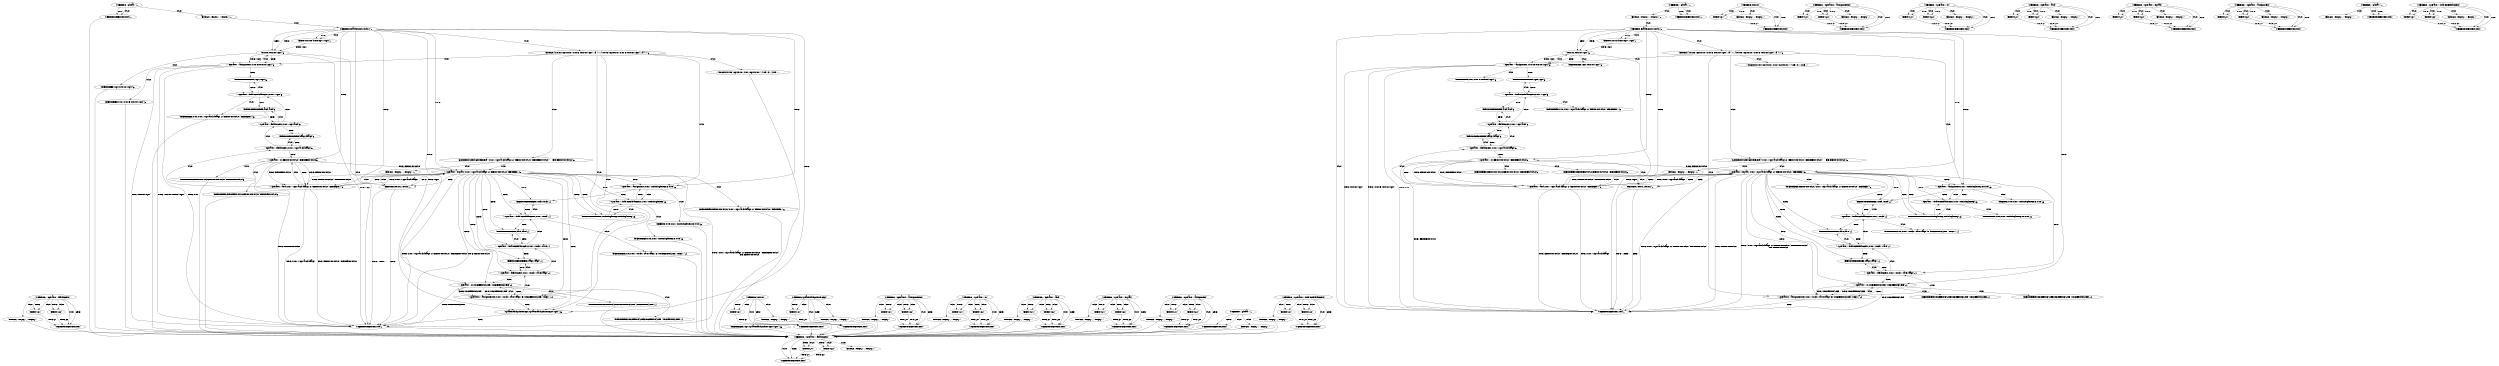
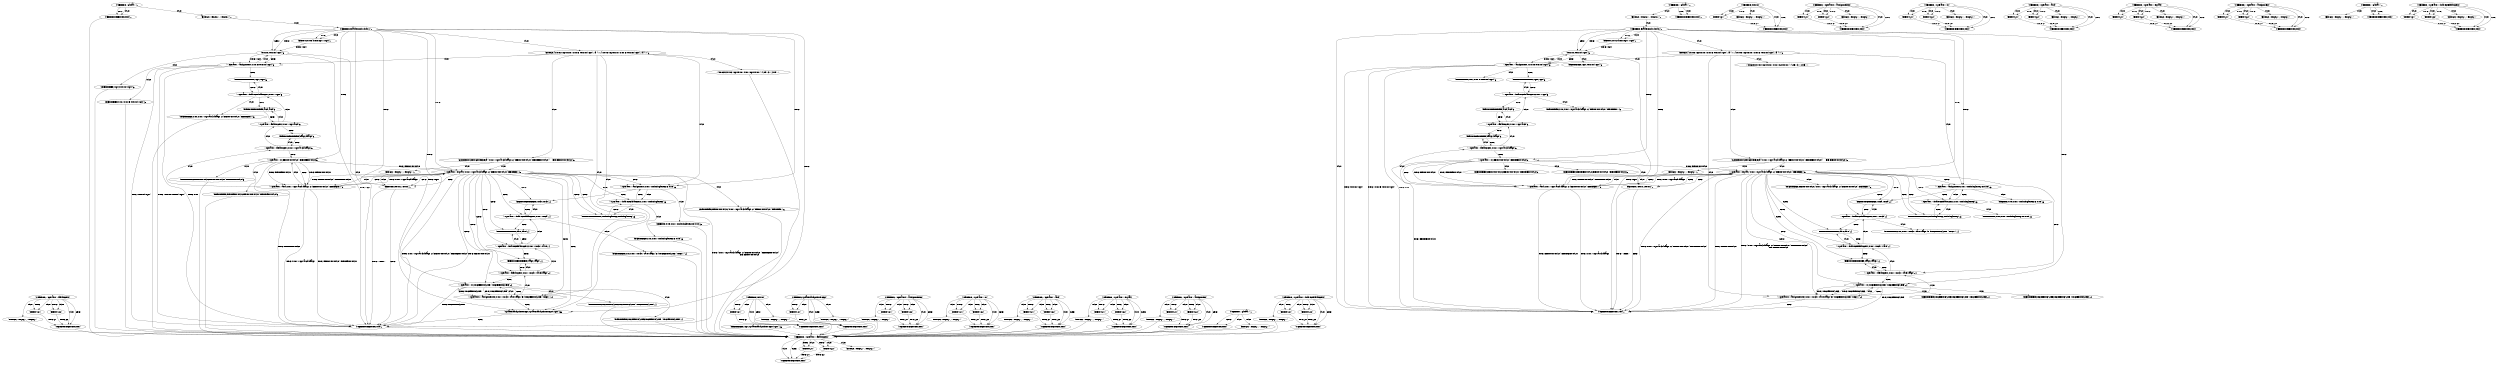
(561, 312) -> (561, 312)
